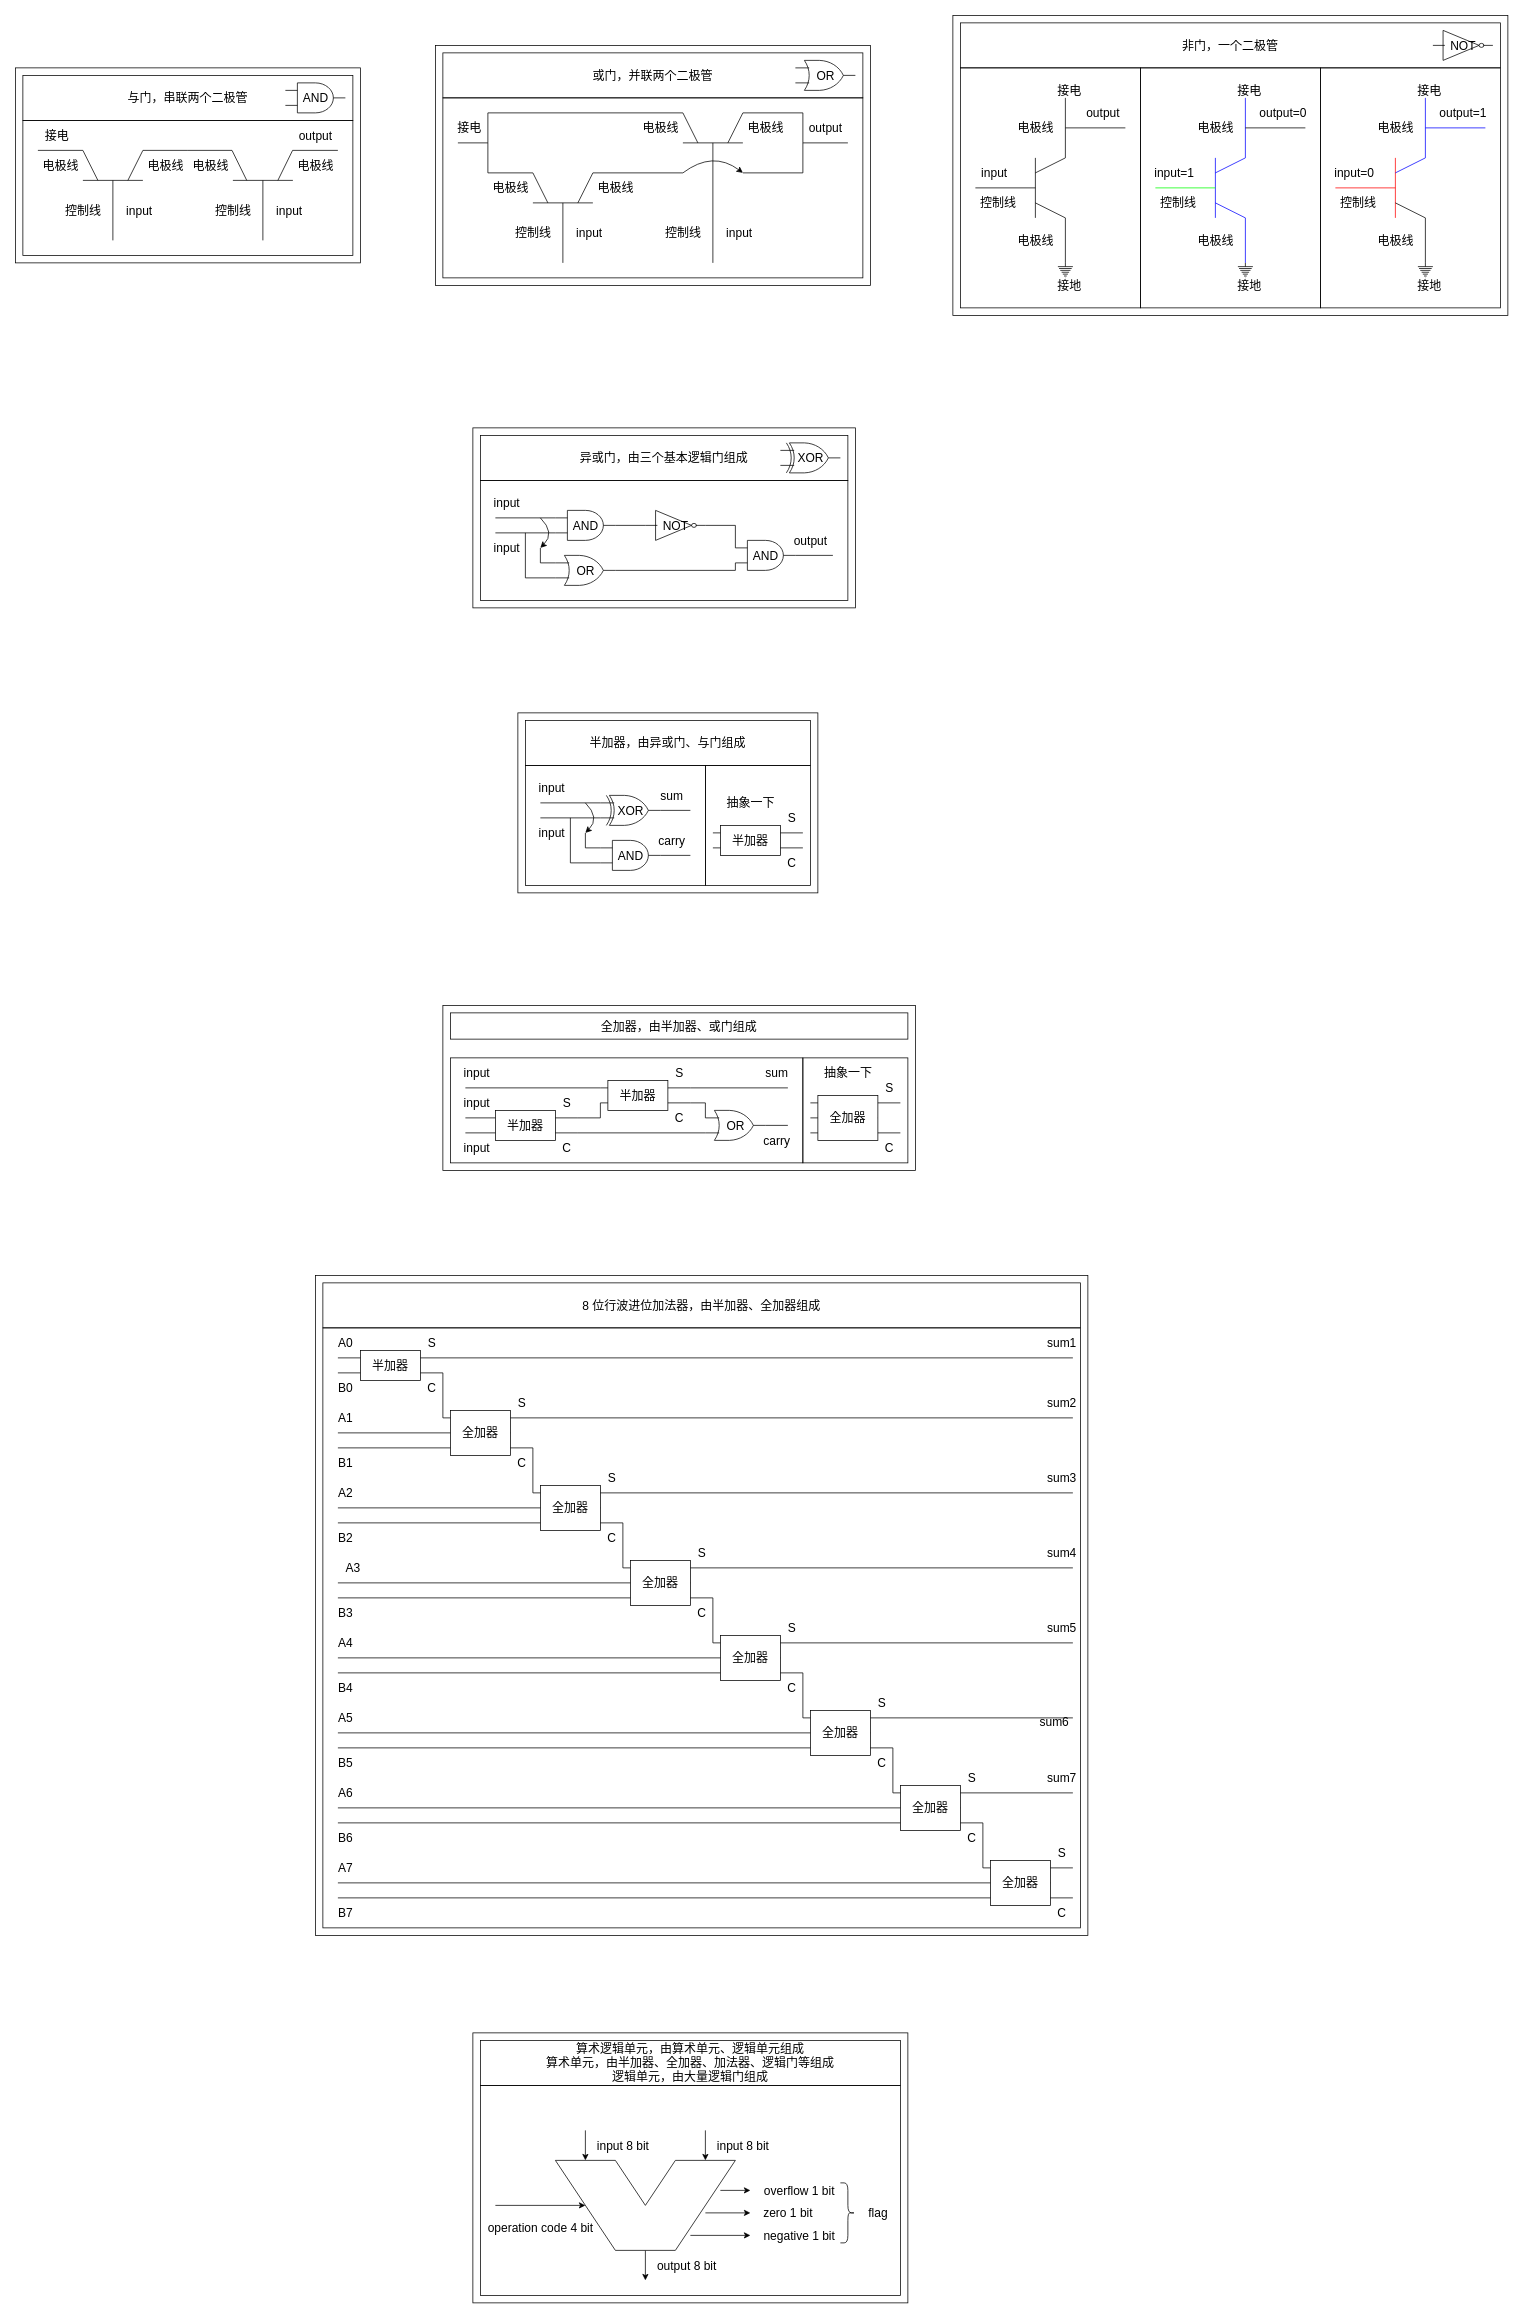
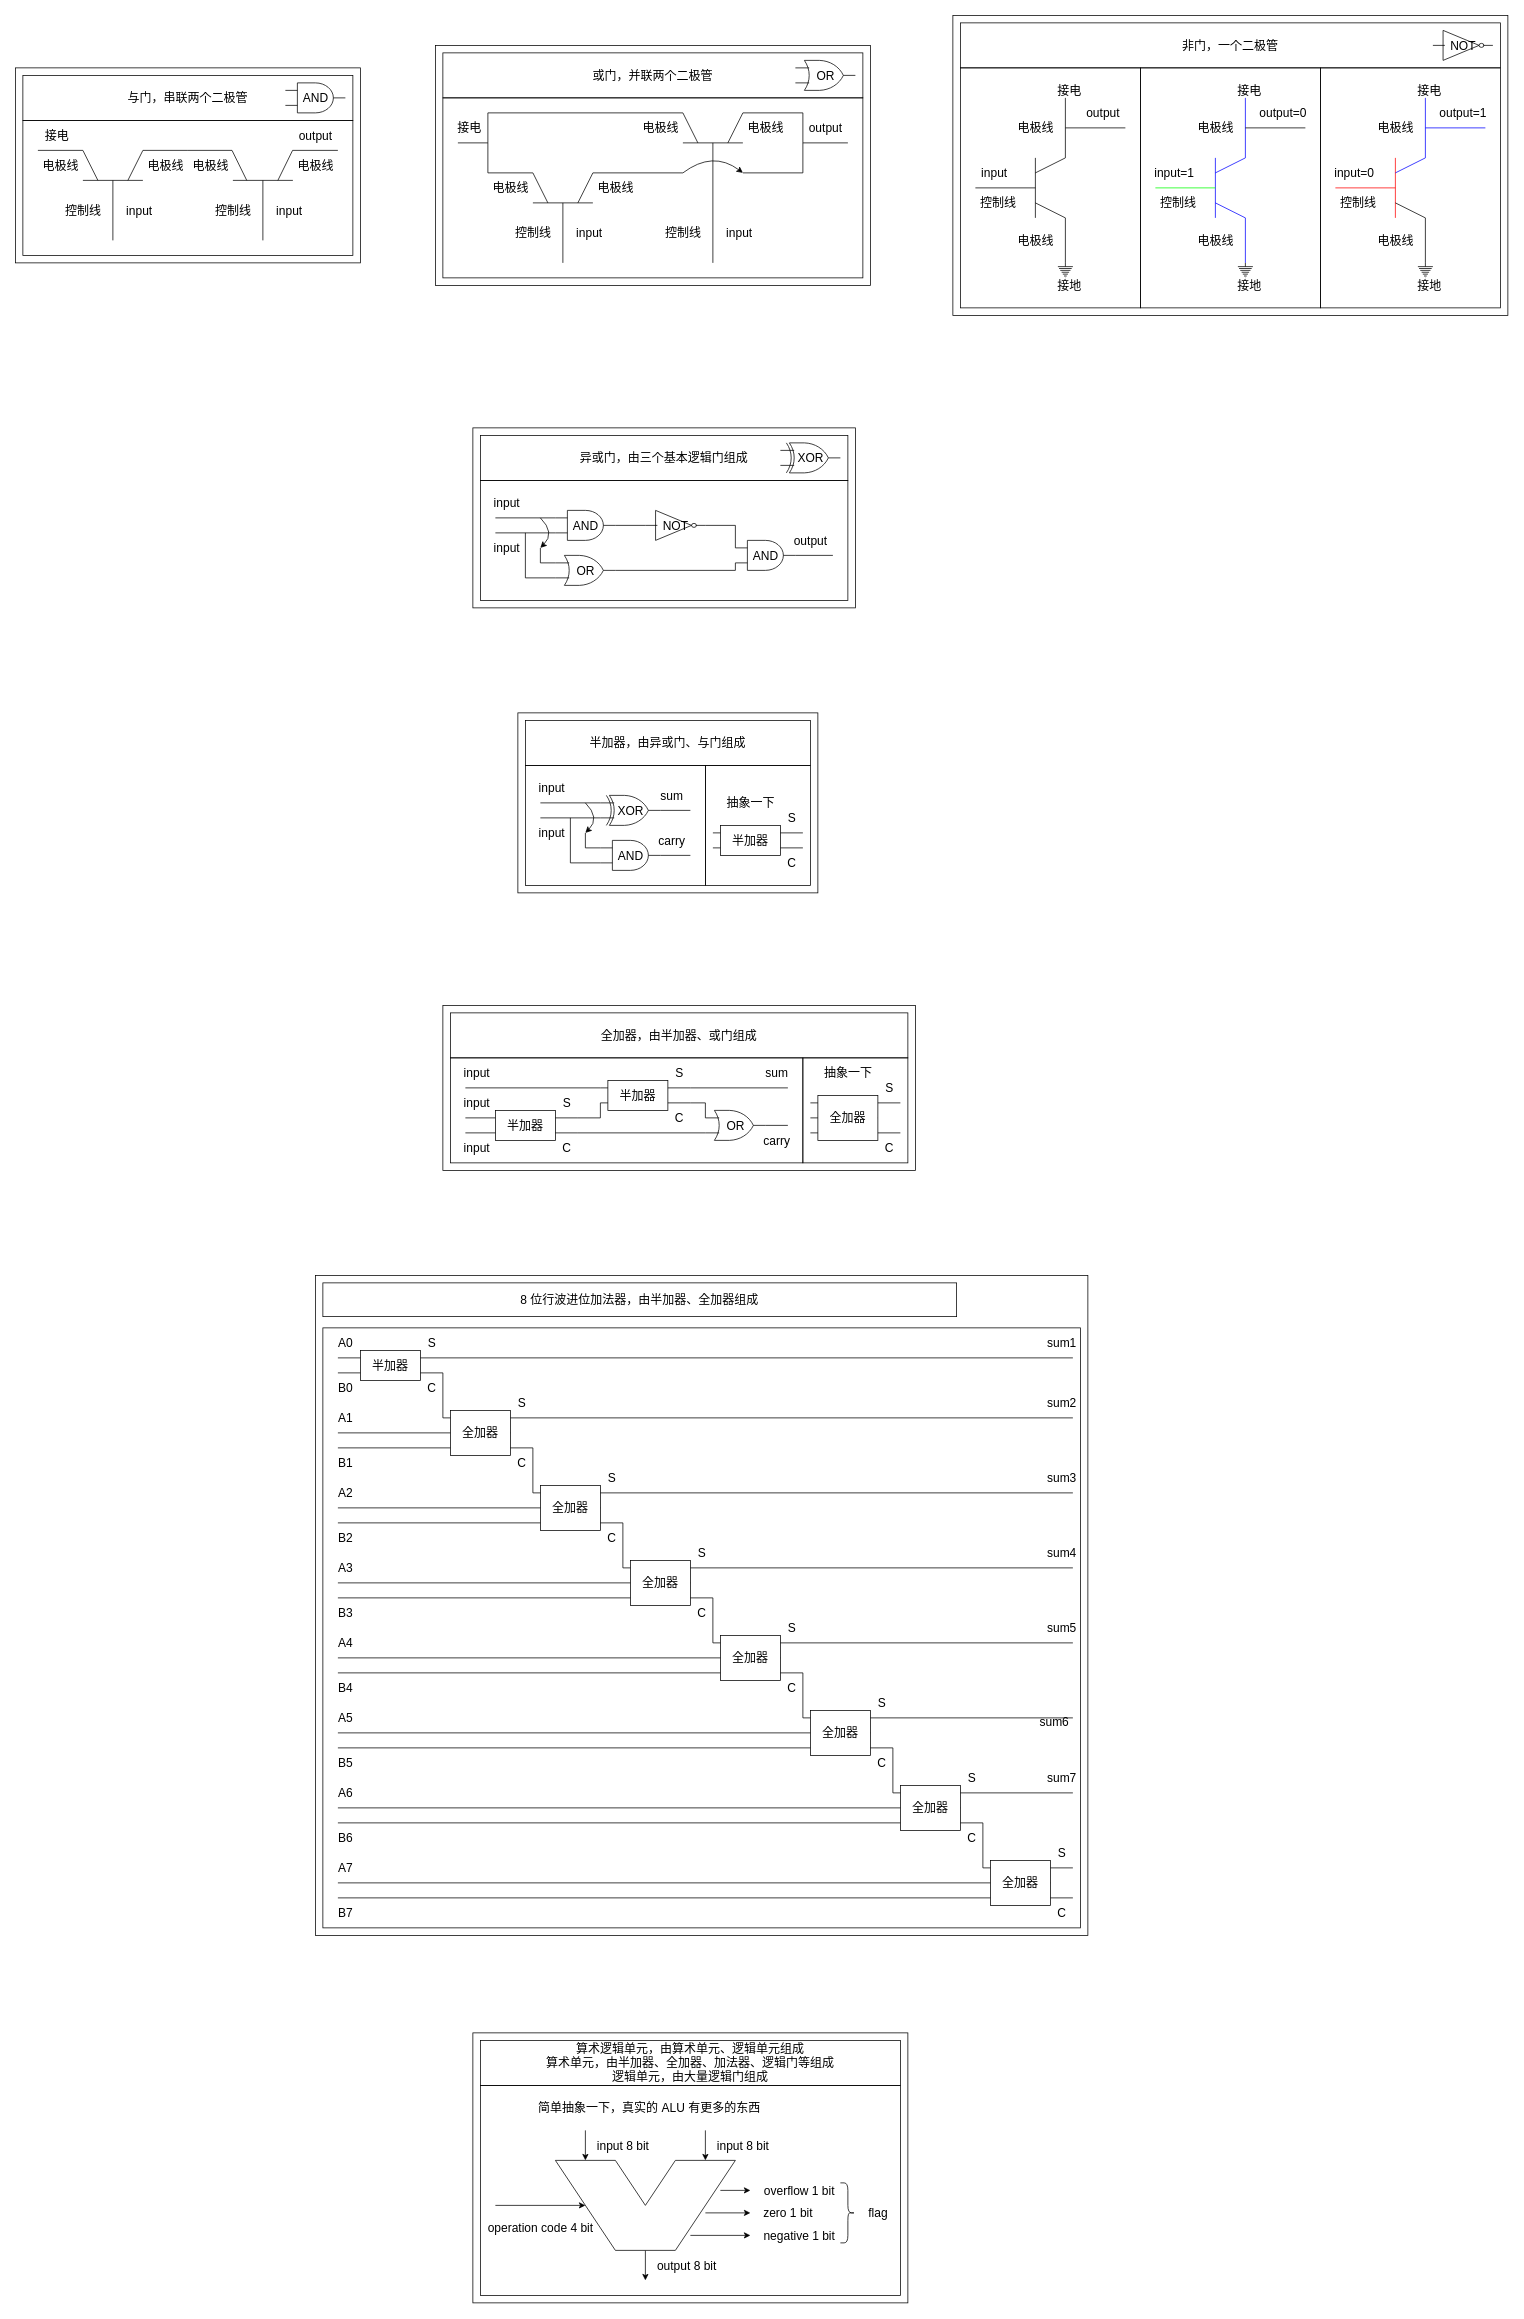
(679, 1026) -> (679, 1035)
(702, 1305) -> (640, 1300)
(353, 1568) -> (345, 1568)
none -> (649, 2108)
